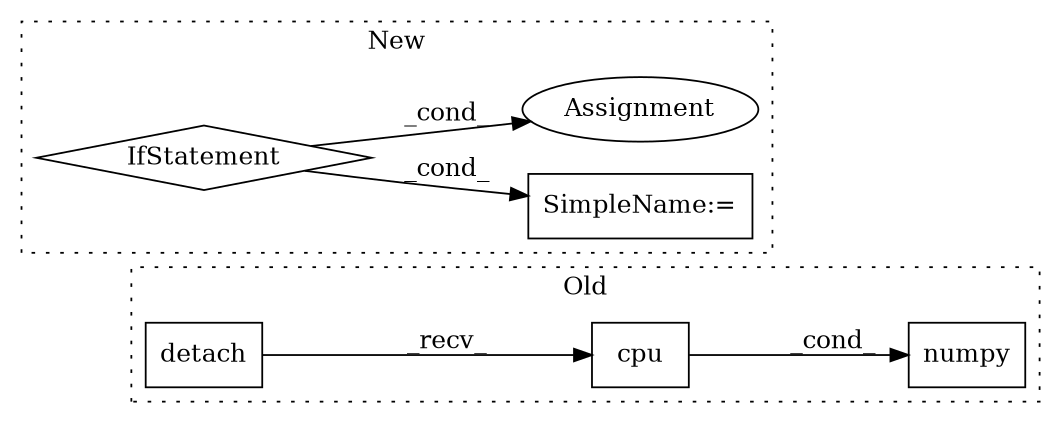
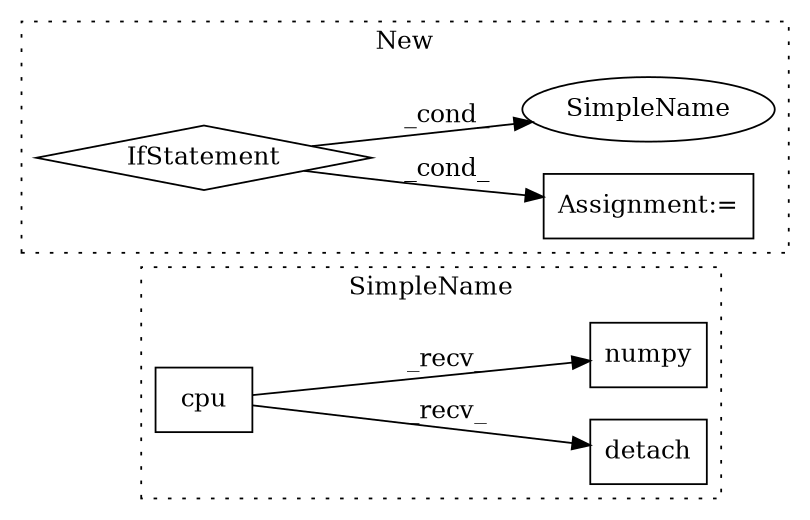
(640, 109) -> (649, 109)
(640, 206) -> (649, 206)
(585, 288) -> (431, 288)
(833, 342) -> (447, 360)
(418, 355) -> (413, 424)
